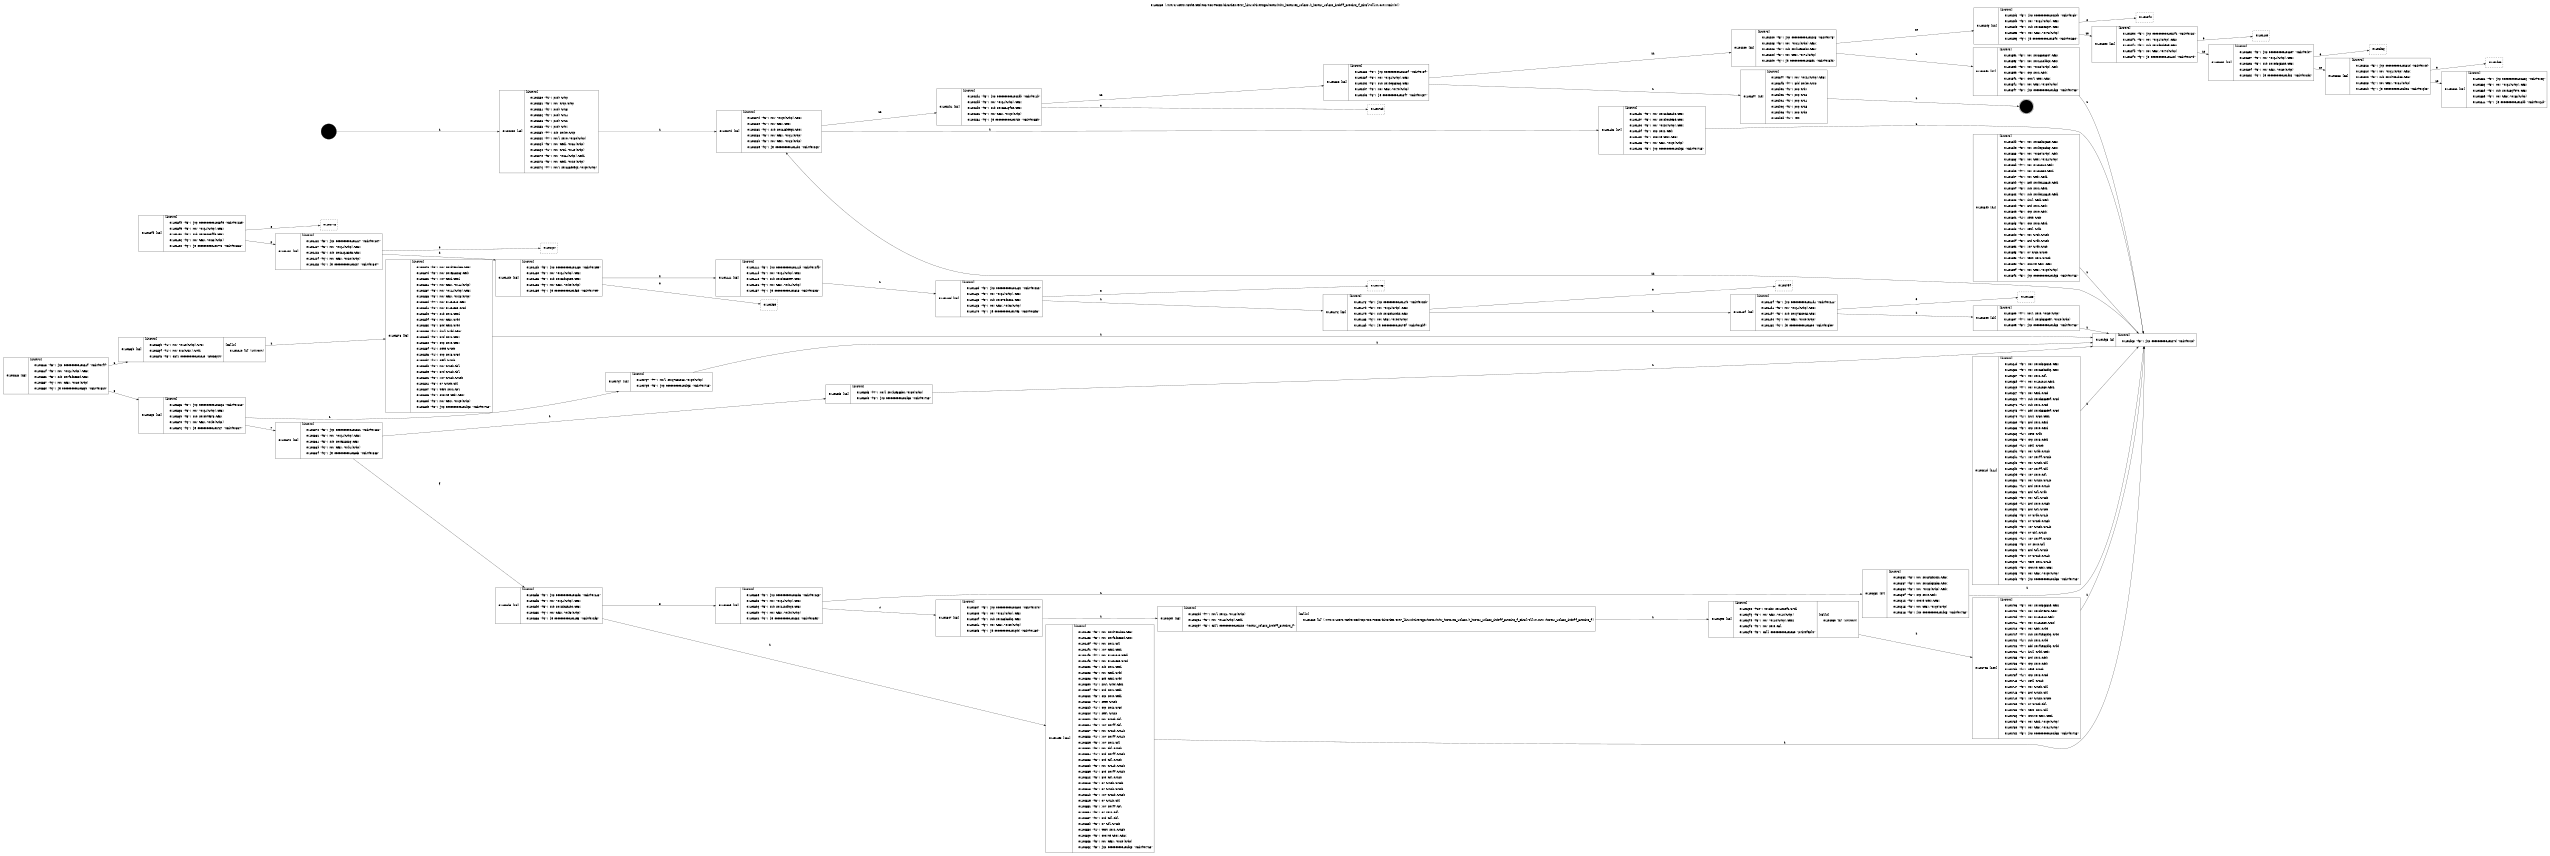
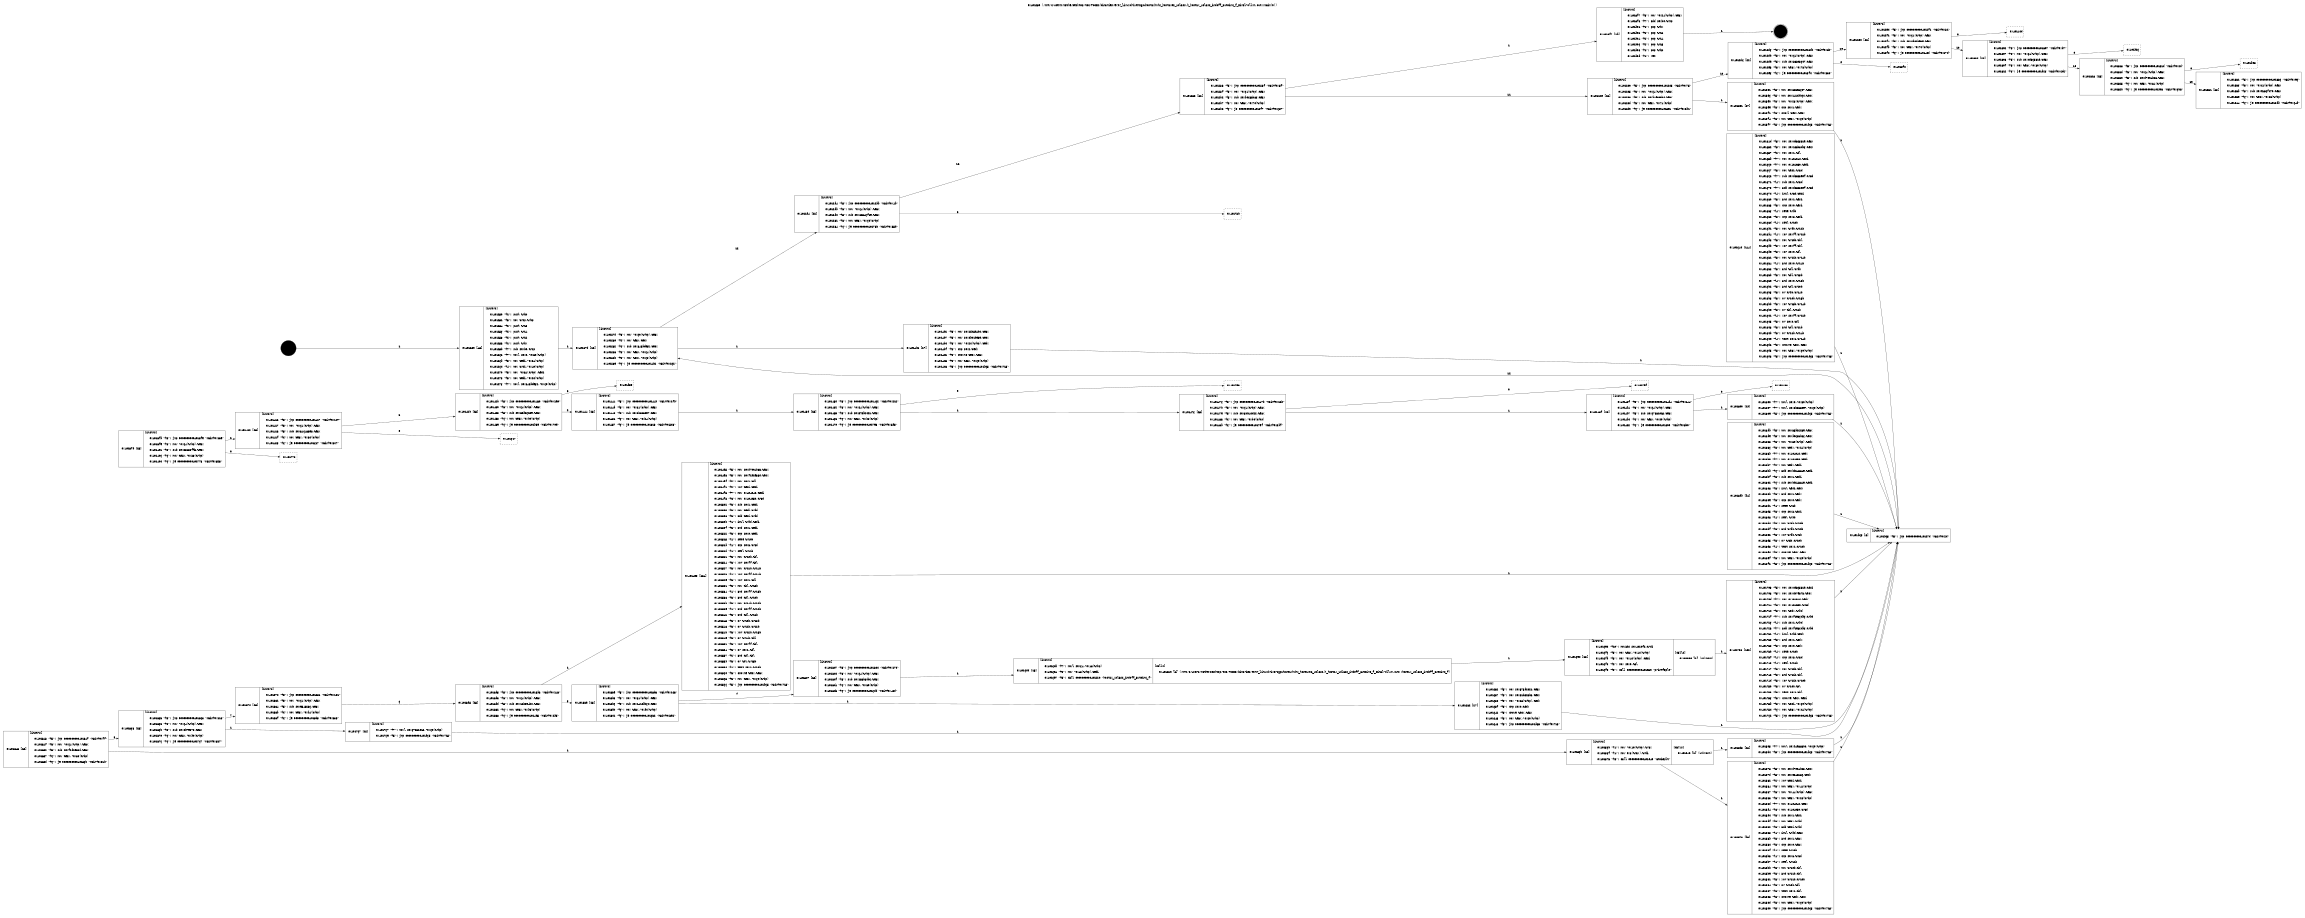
(603, 417) -> (1719, 750)
